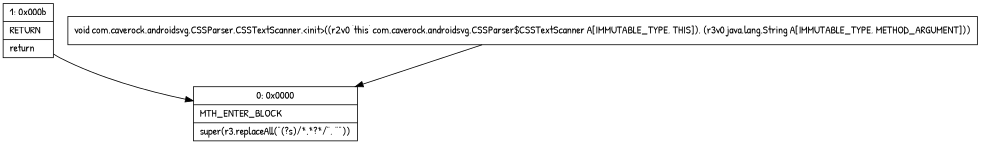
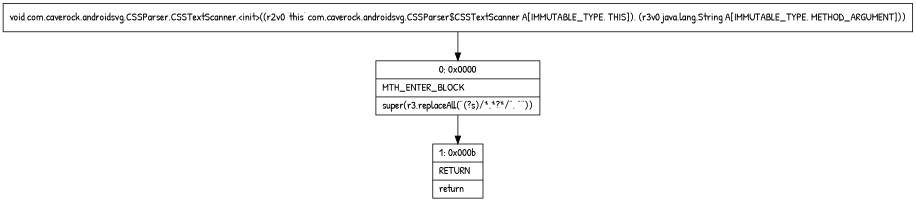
(118, 81) -> (458, 126)
